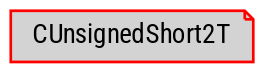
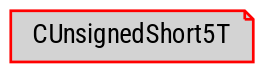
(132, 36) -> (132, 36)
